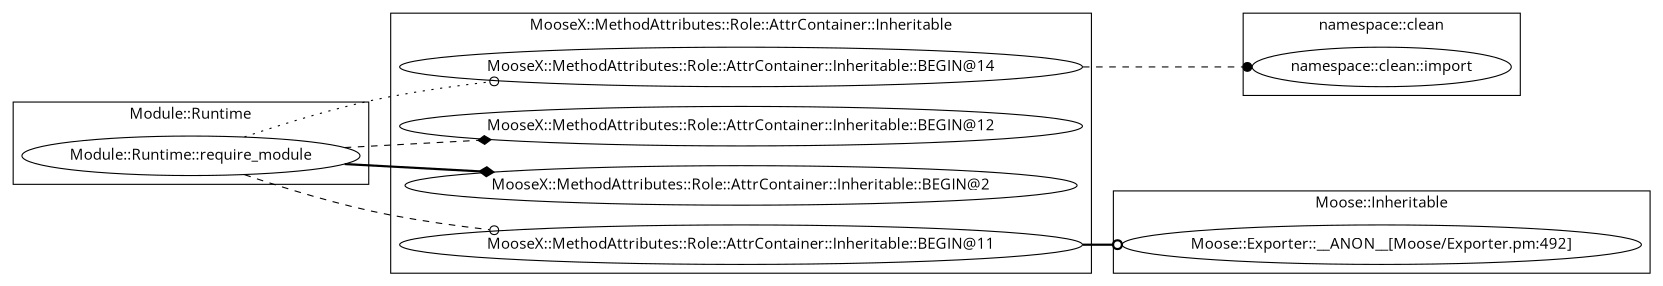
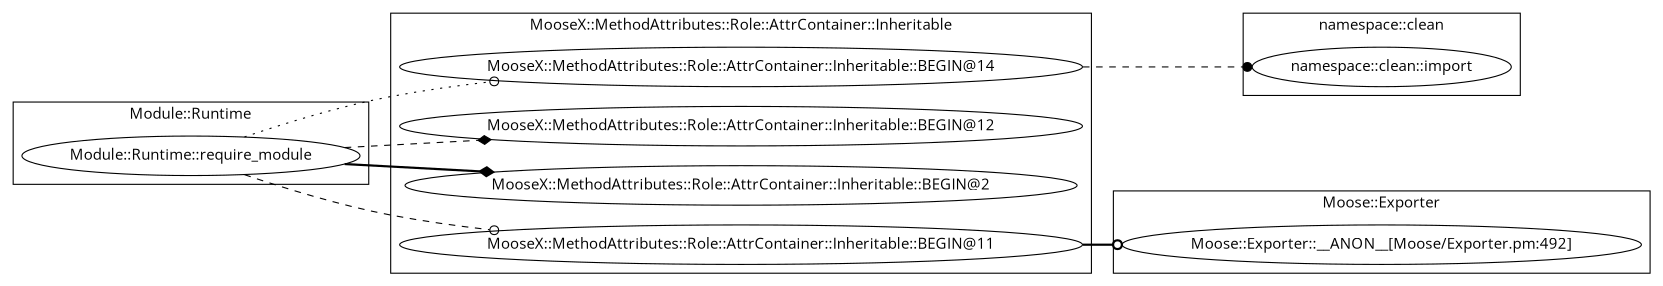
(1382, 204) -> (1382, 204)
